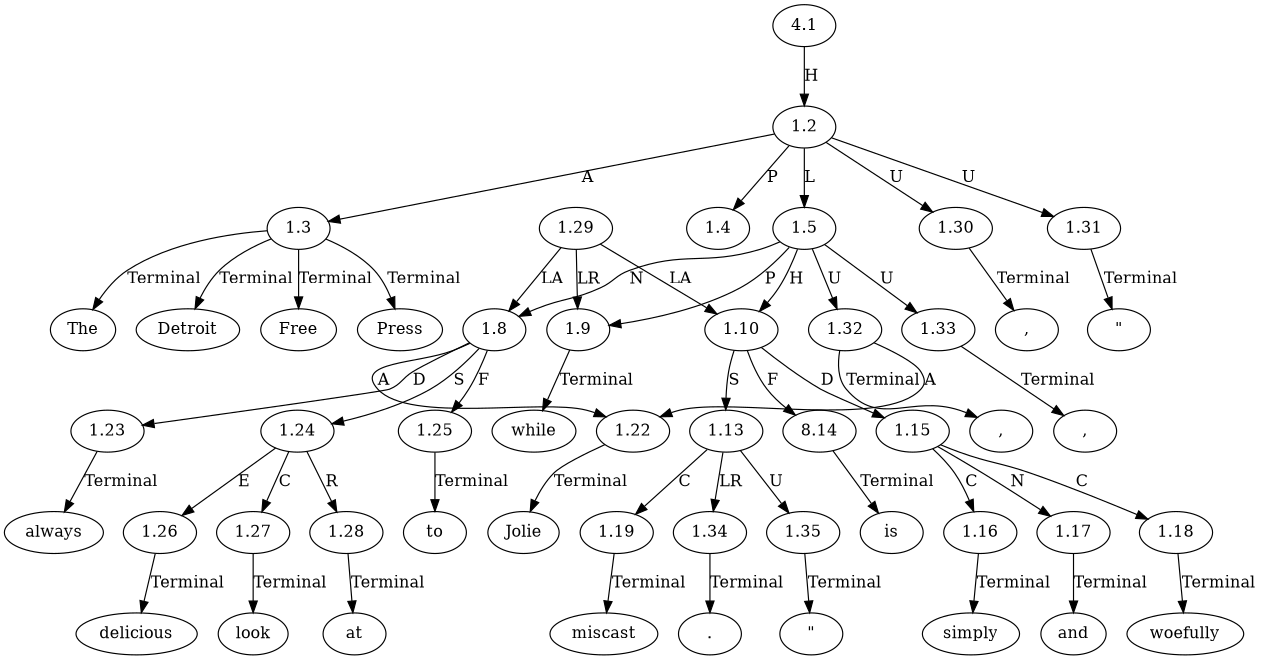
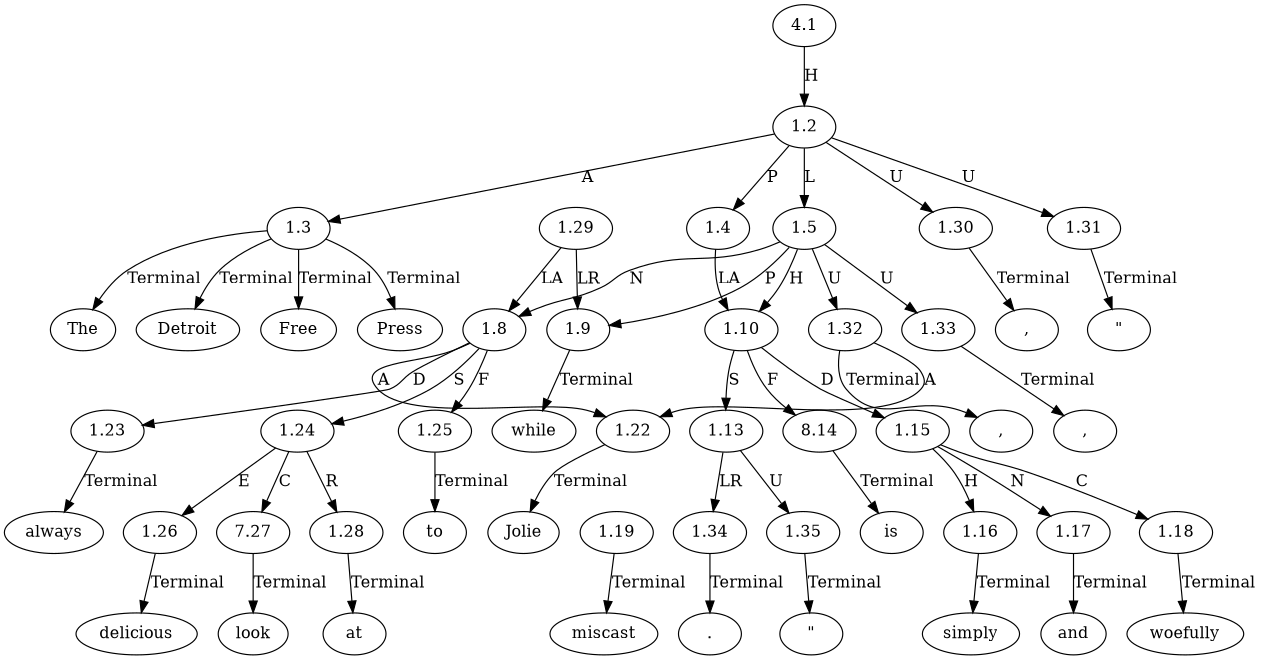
(654, 276) -> (716, 275)
(676, 478) -> none
(972, 482) -> (972, 482)
(253, 533) -> (253, 533)
